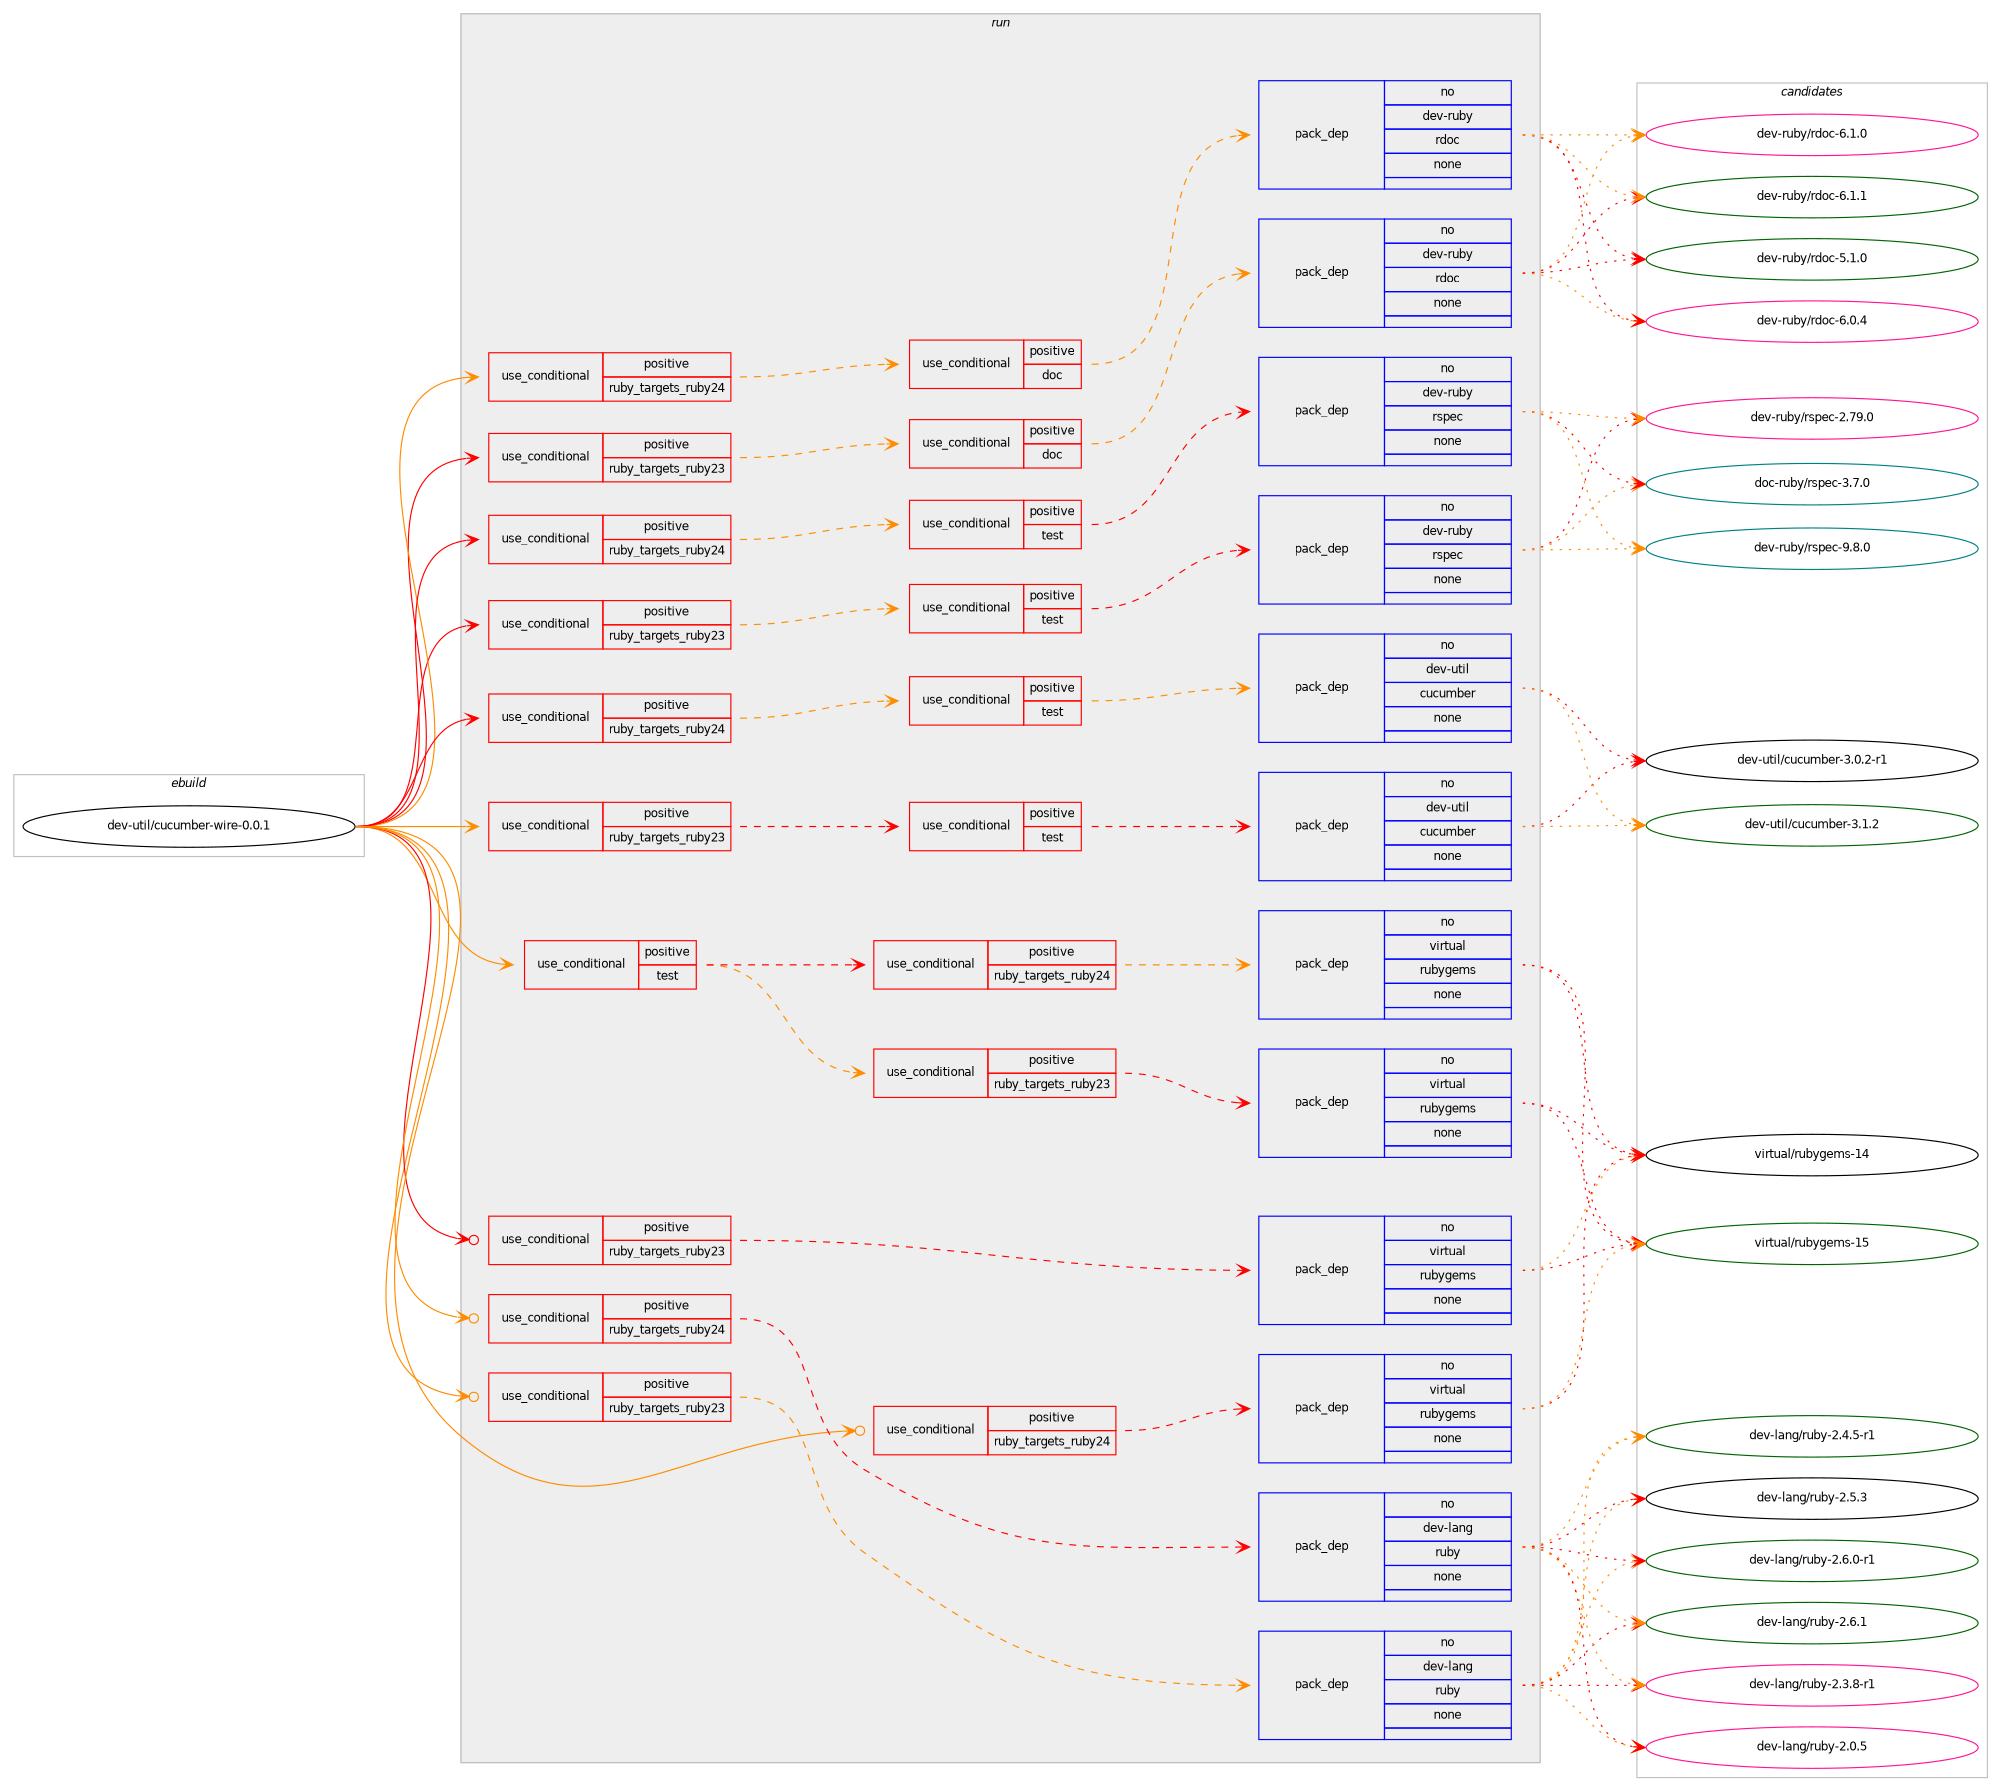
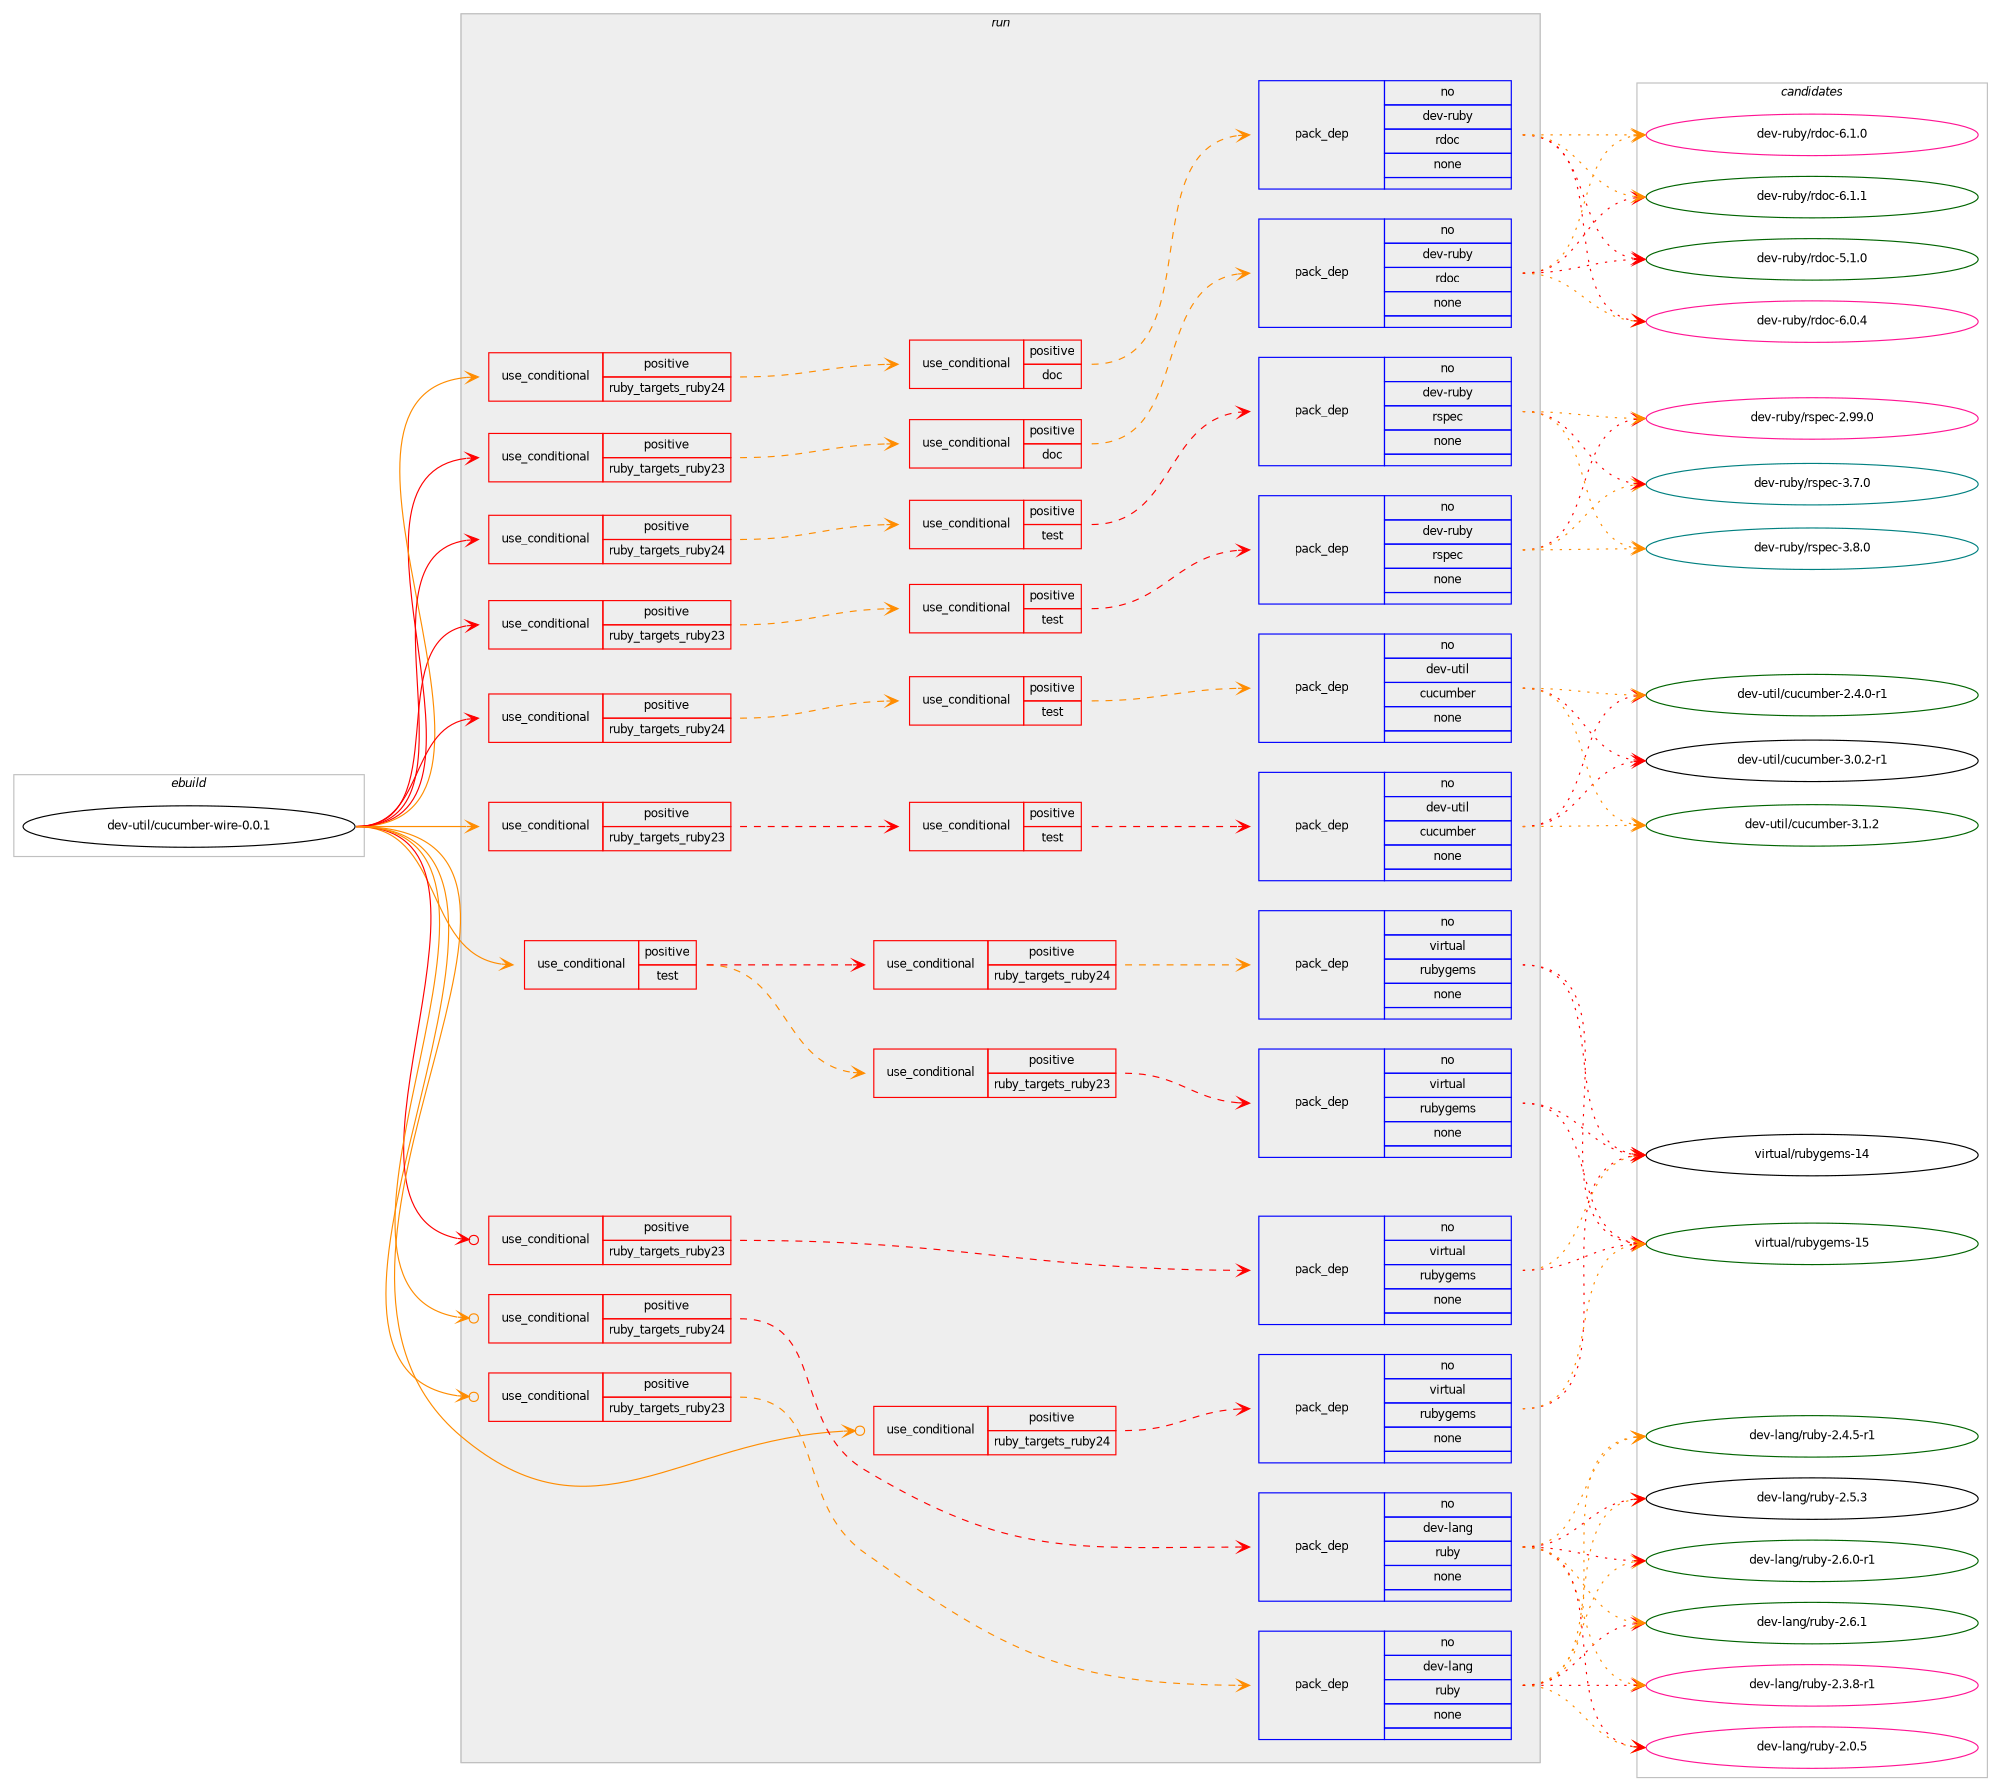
(1812, 418) -> (1812, 418)
(1812, 484) -> (1812, 484)
(1812, 549) -> (1812, 549)
none -> (1812, 695)
